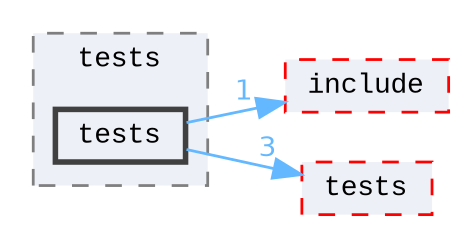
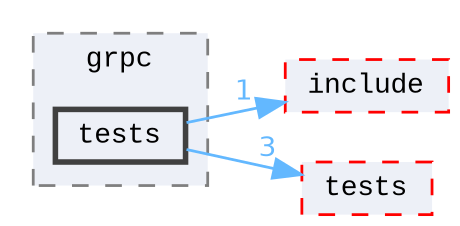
(120, 60) -> (120, 60)
